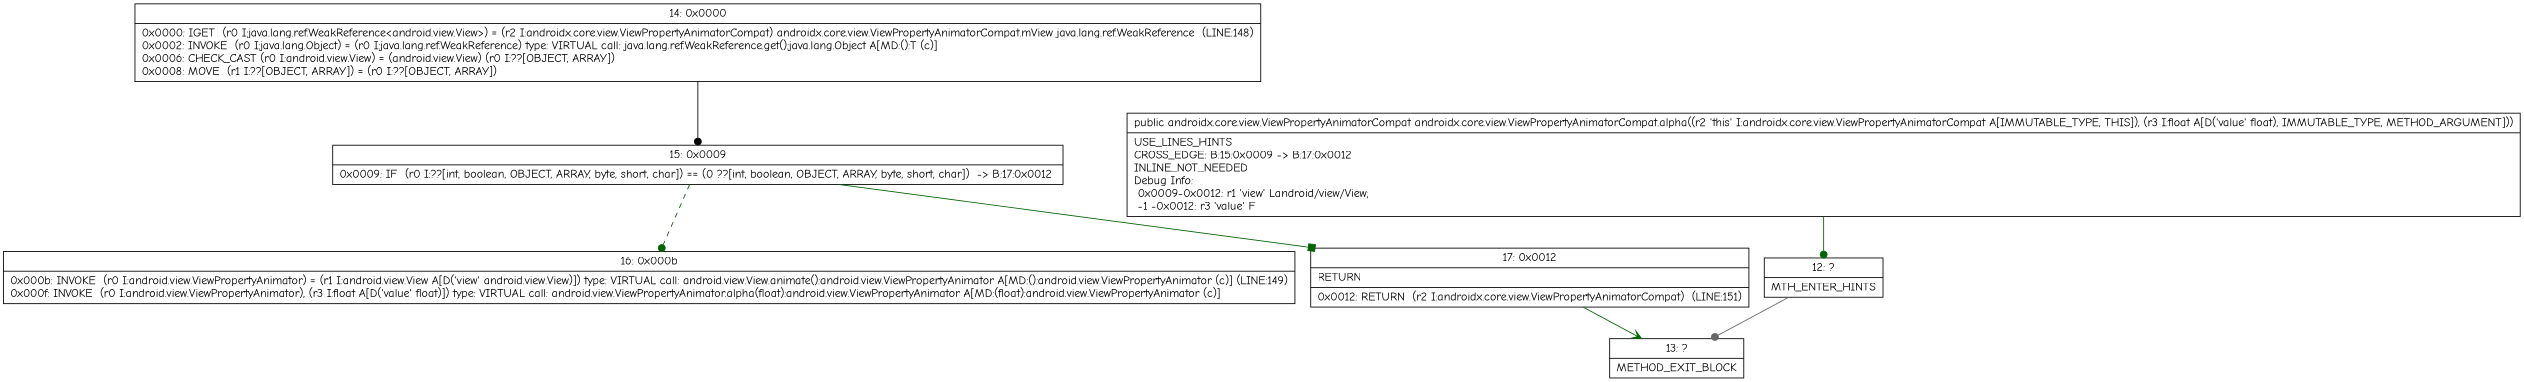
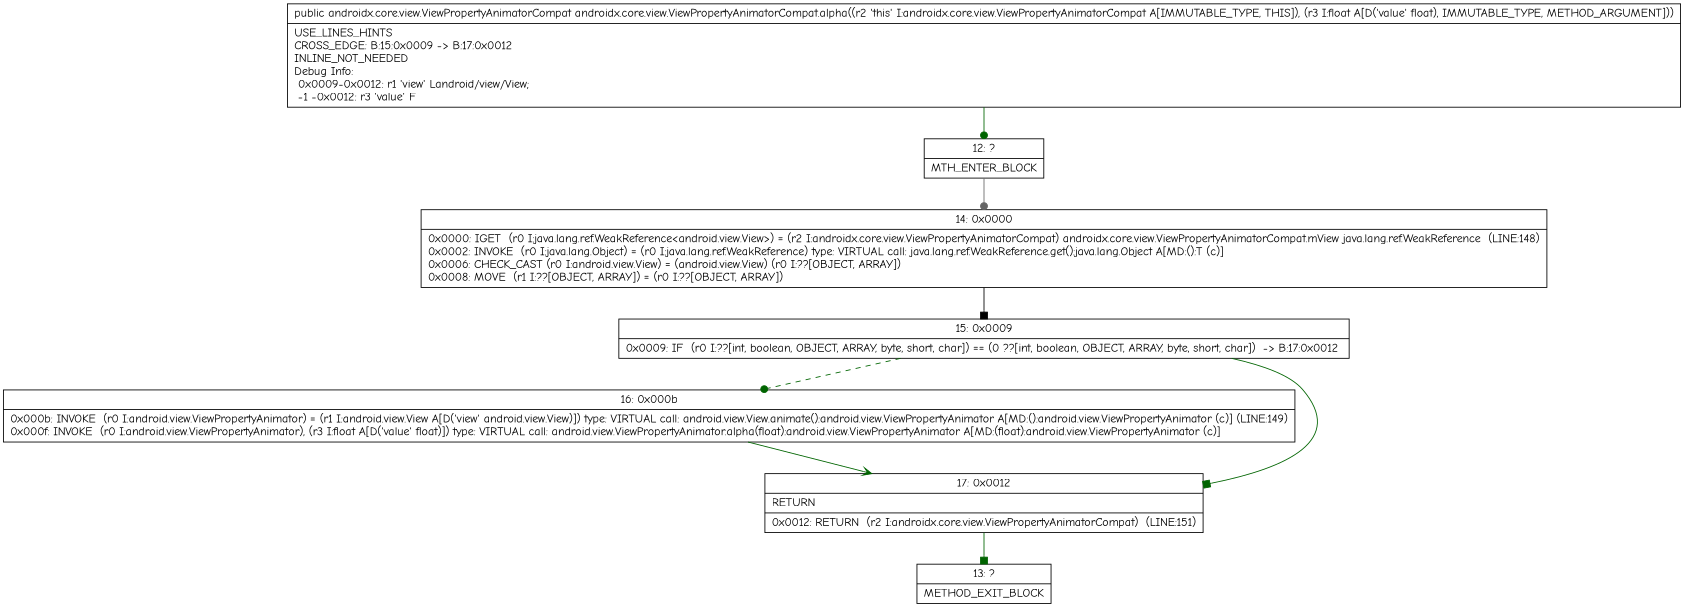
(698, 110) -> (984, 299)
(1824, 287) -> (984, 168)
(1753, 316) -> (984, 190)
(1609, 321) -> (984, 544)
none -> (806, 457)
